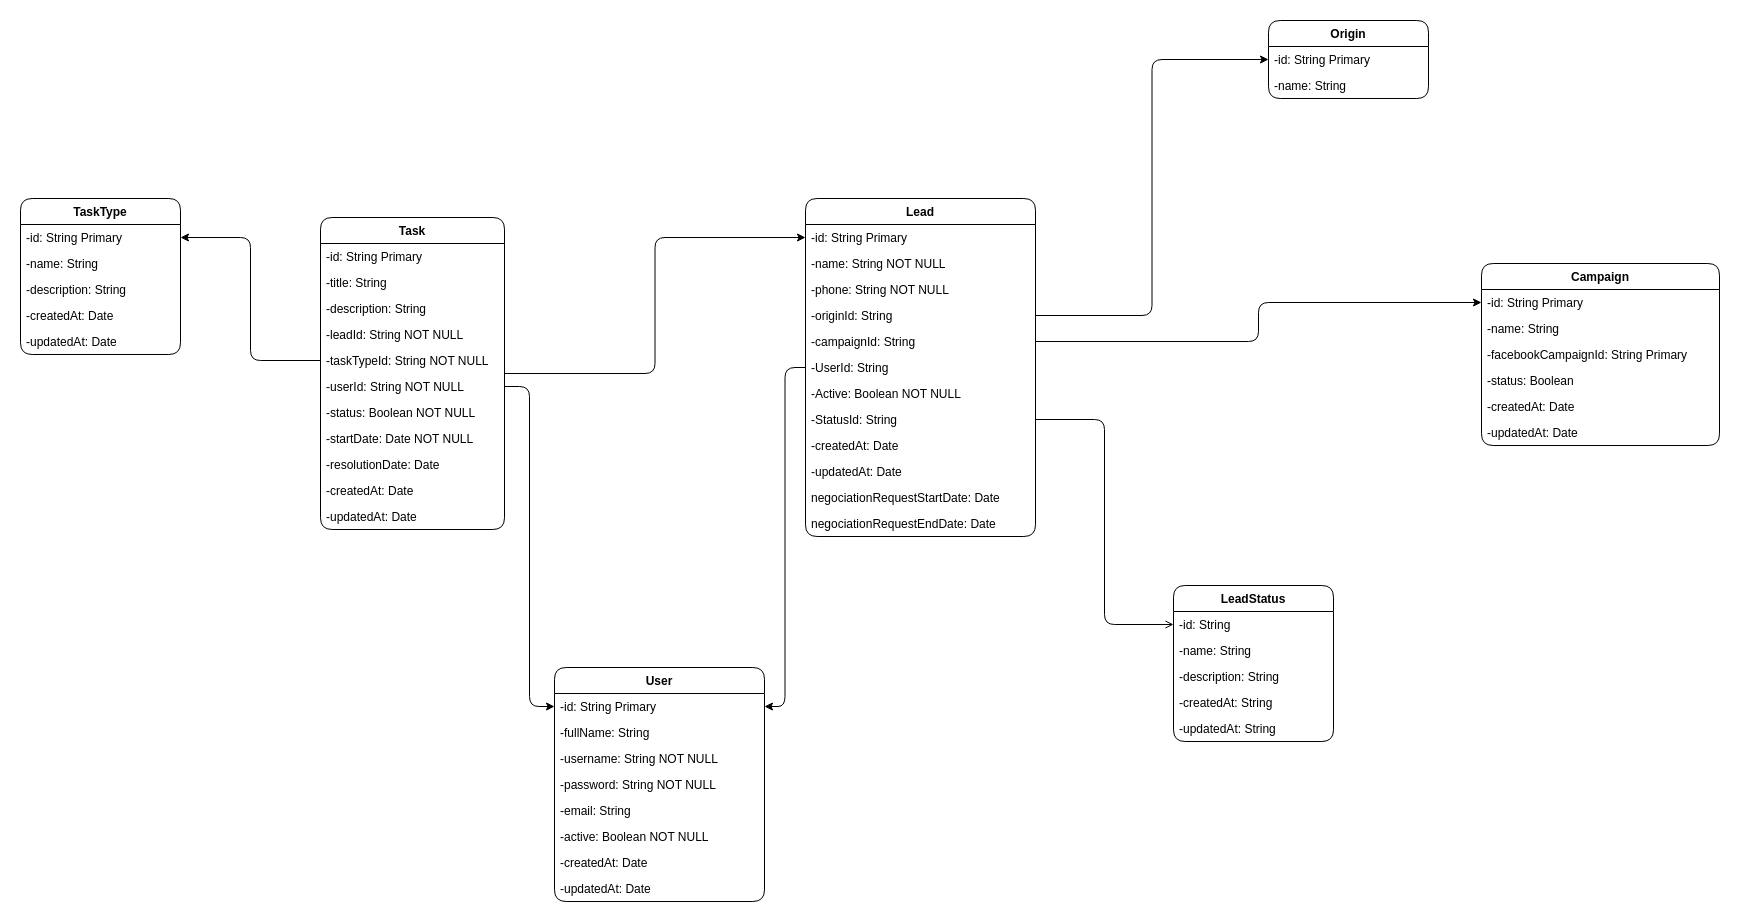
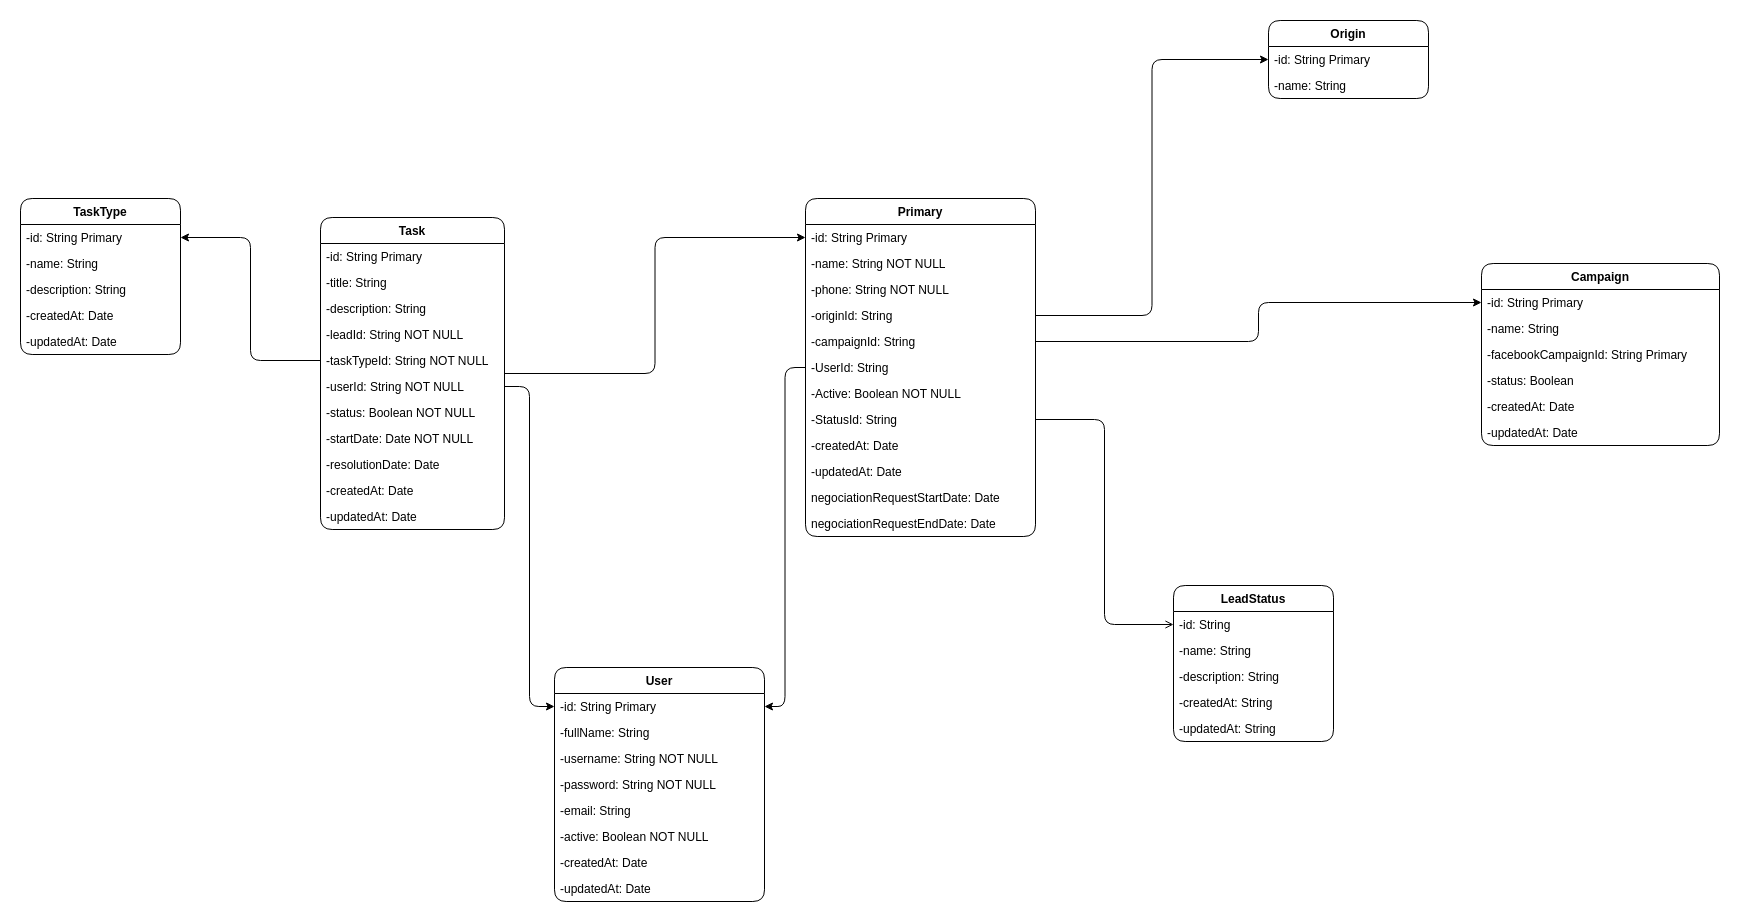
(920, 212) -> (920, 212)
